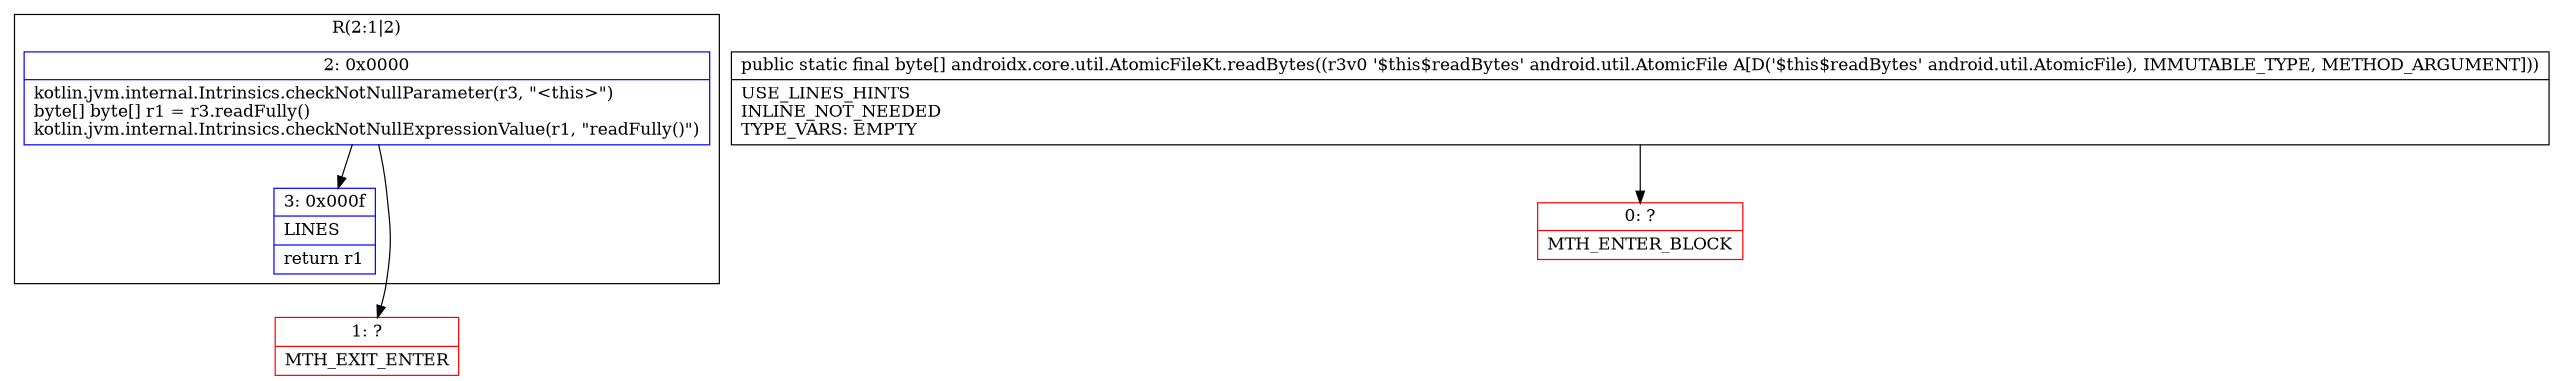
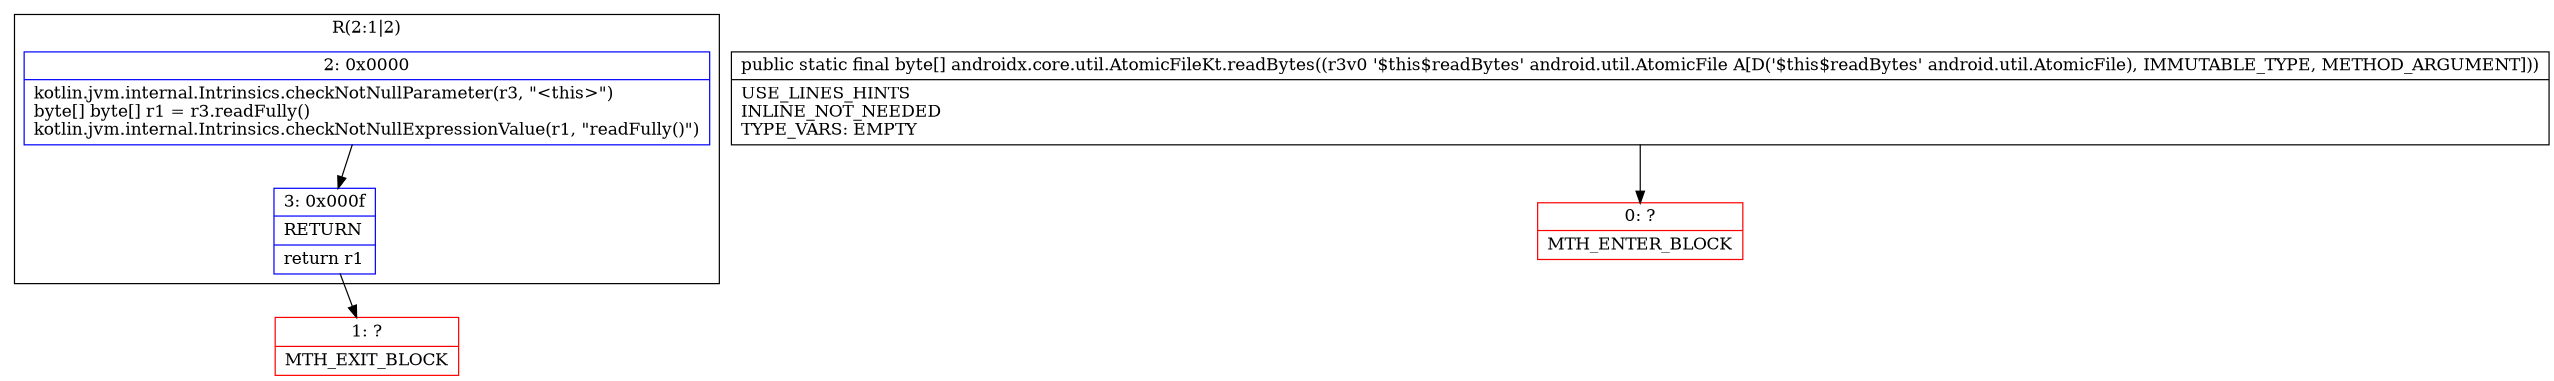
(390, 225) -> (347, 291)
(312, 230) -> (323, 230)
(367, 360) -> (367, 360)
